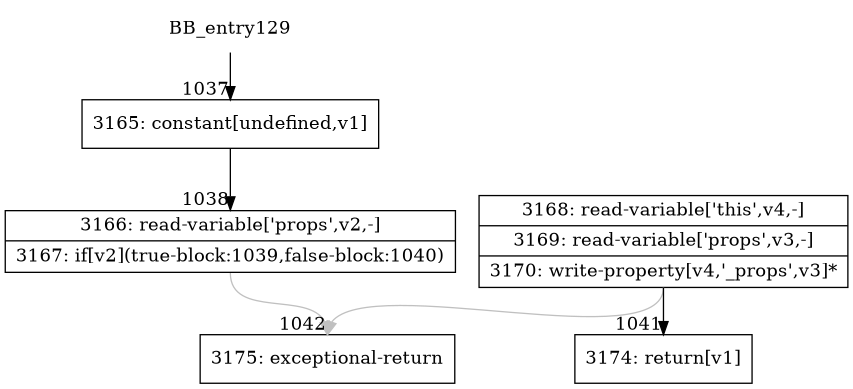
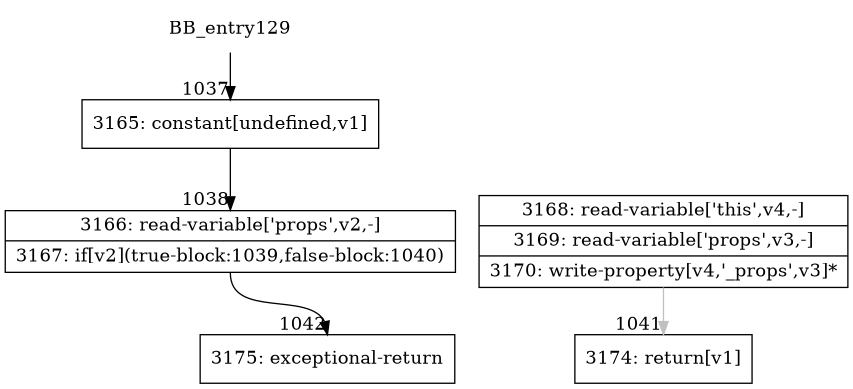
(272, 303) -> (272, 303)
(663, 304) -> (663, 304)
(502, 312) -> none
